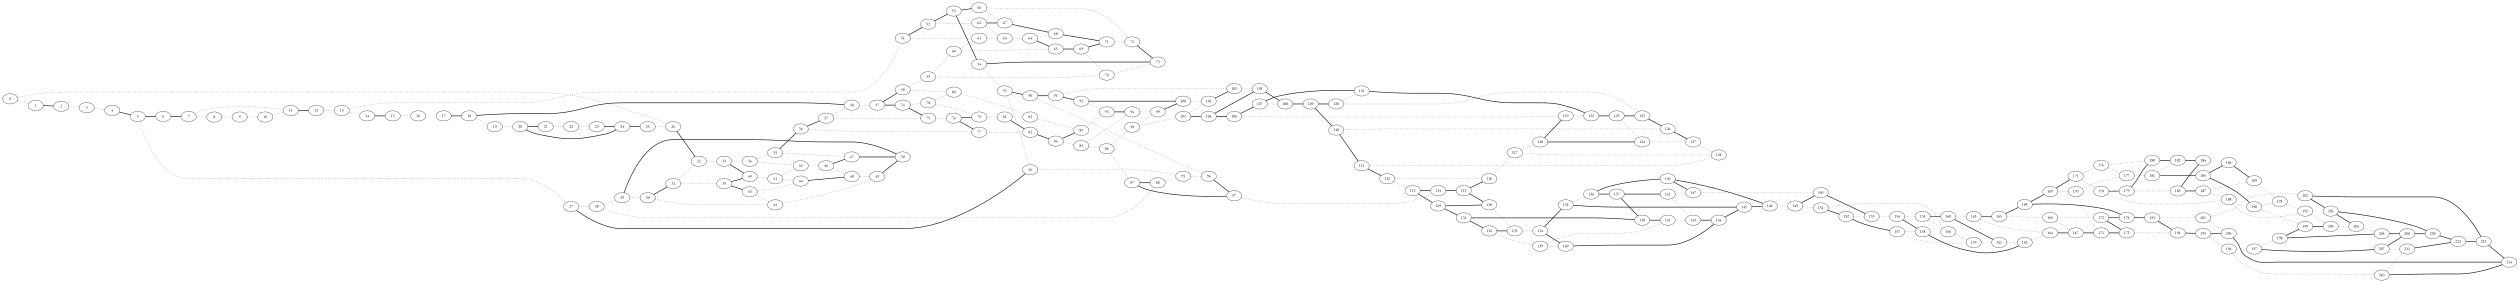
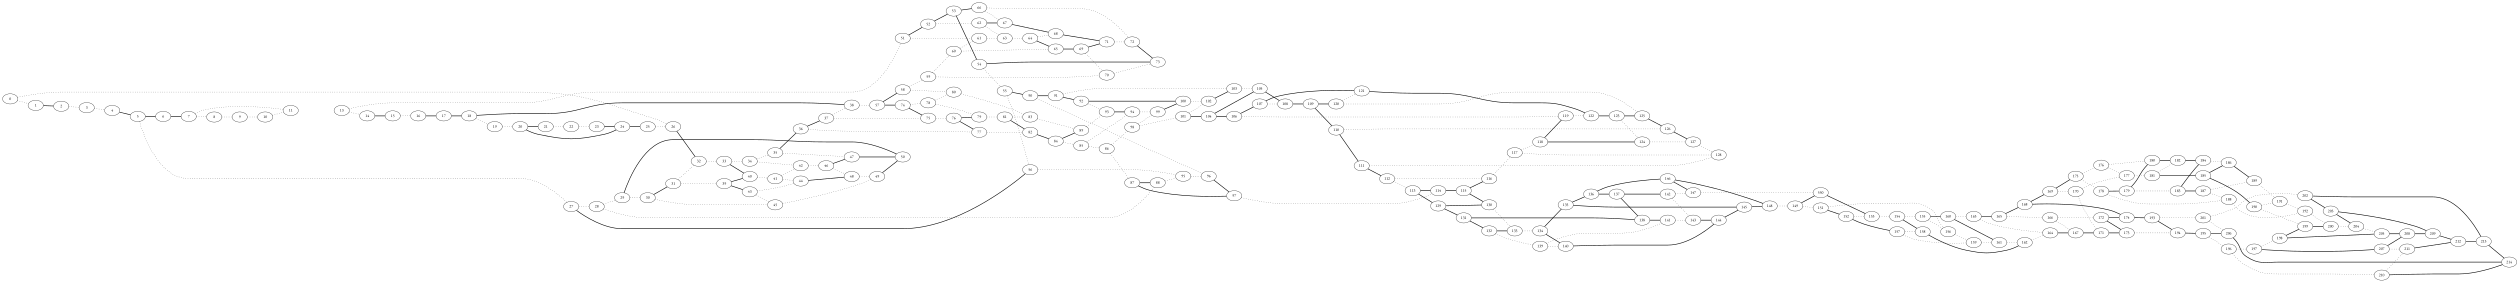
(316, 110) -> none
none -> (431, 116)
(1578, 199) -> (1578, 199)
